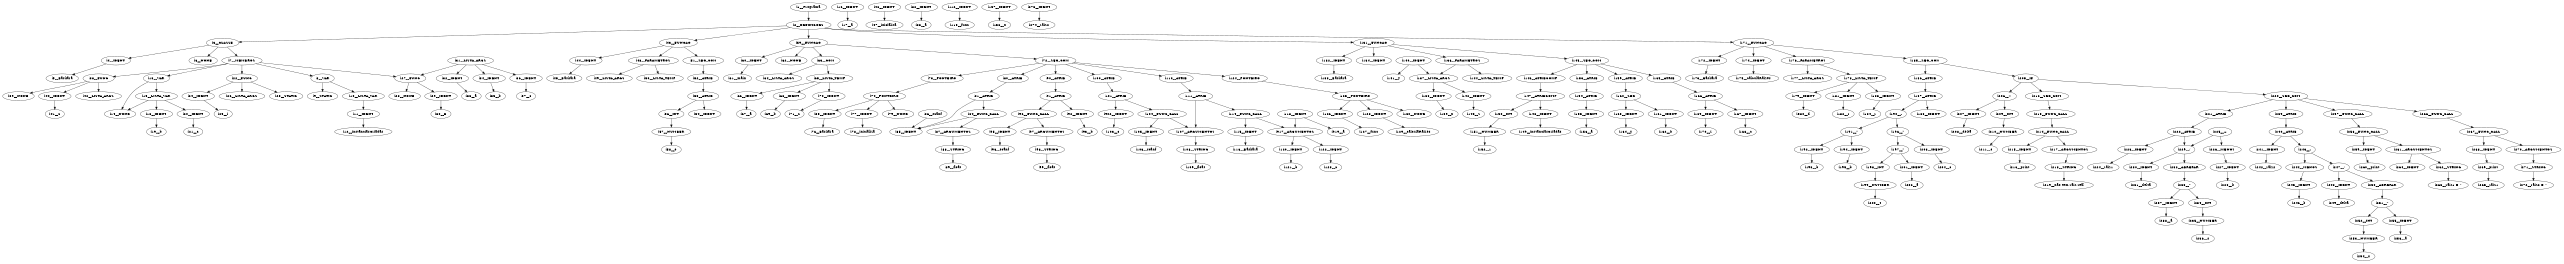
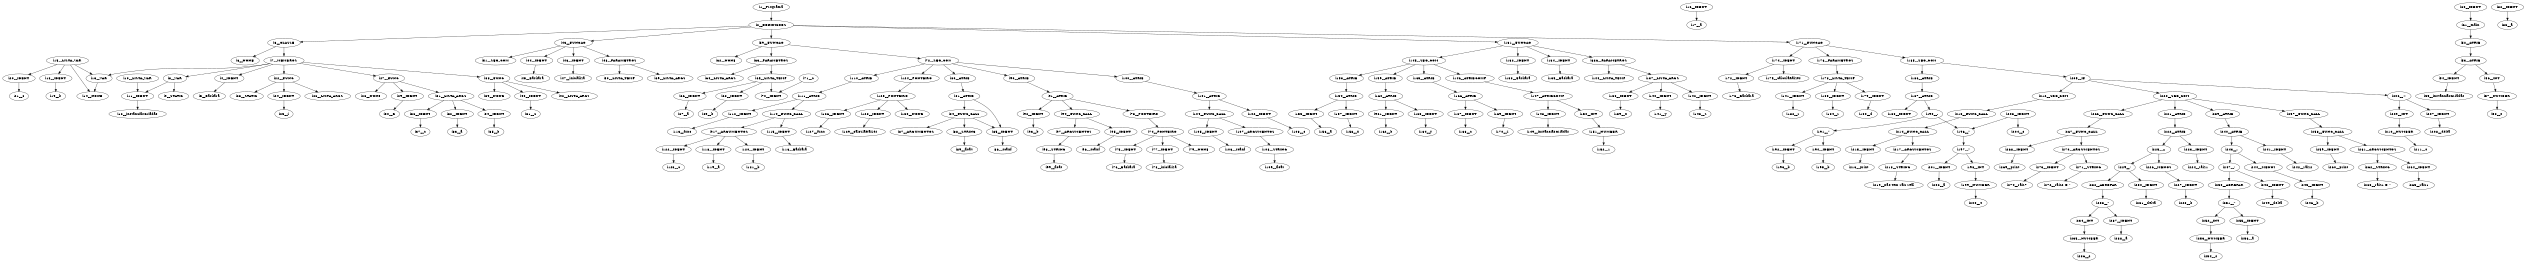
(1039, 25) -> (2017, 185)
none -> (573, 50)
(781, 51) -> none
(1732, 51) -> (1761, 69)
(170, 52) -> (257, 69)
(826, 61) -> (771, 61)
(1462, 61) -> (1609, 61)
(703, 68) -> (2471, 33)
(441, 69) -> (418, 87)
(1000, 69) -> (1098, 105)
(1423, 69) -> (1662, 86)
(609, 78) -> (670, 78)
none -> (1561, 78)
(1808, 78) -> none
(156, 86) -> (82, 69)
(341, 86) -> (158, 87)
(1626, 96) -> (1386, 96)
(1843, 96) -> (1793, 96)
none -> (2444, 96)
none -> (1346, 104)
(812, 105) -> (792, 86)
(1196, 113) -> (776, 105)
(55, 114) -> (531, 114)
(825, 114) -> (1126, 150)
(1034, 114) -> (1077, 114)
(1116, 114) -> (1259, 114)
(1666, 114) -> (1386, 114)
(1803, 114) -> (1866, 114)
(920, 122) -> (1003, 139)
(1295, 122) -> (722, 140)
(1338, 132) -> (713, 167)
(953, 139) -> (964, 122)
(2184, 139) -> (2168, 140)
(1913, 140) -> (1991, 123)
none -> (2065, 158)
(2488, 175) -> (2419, 175)
